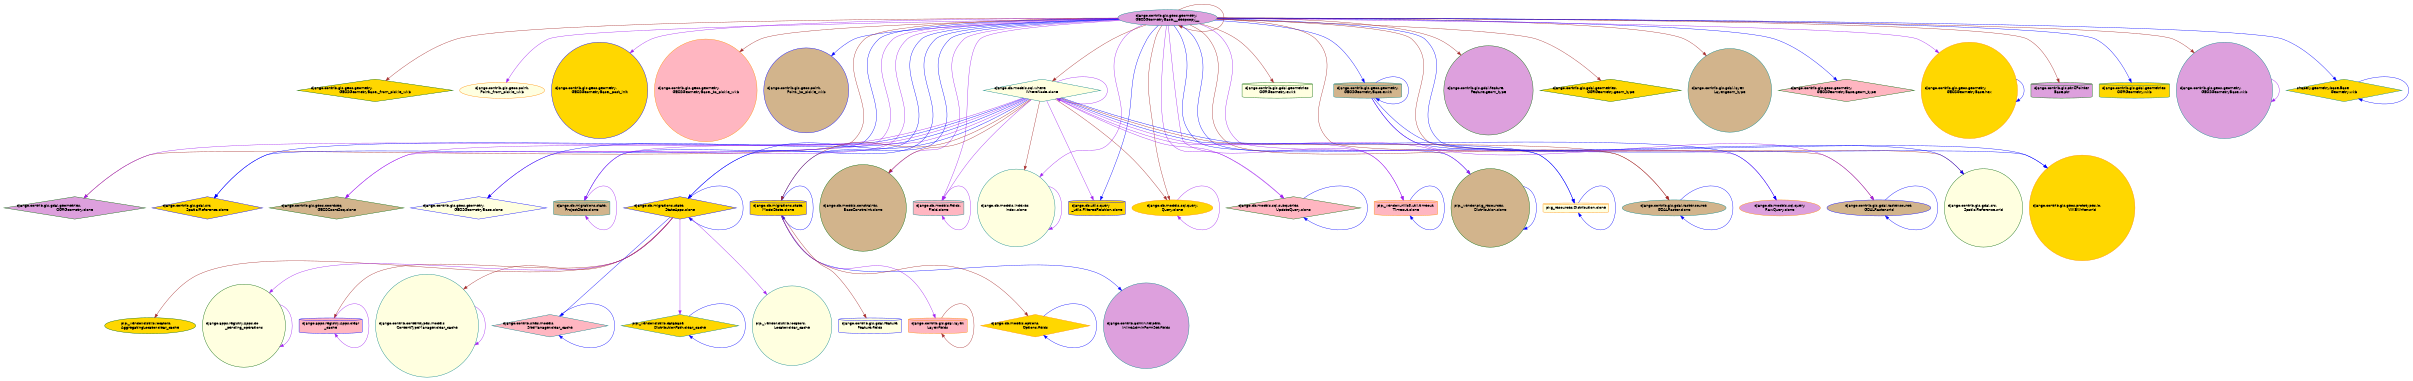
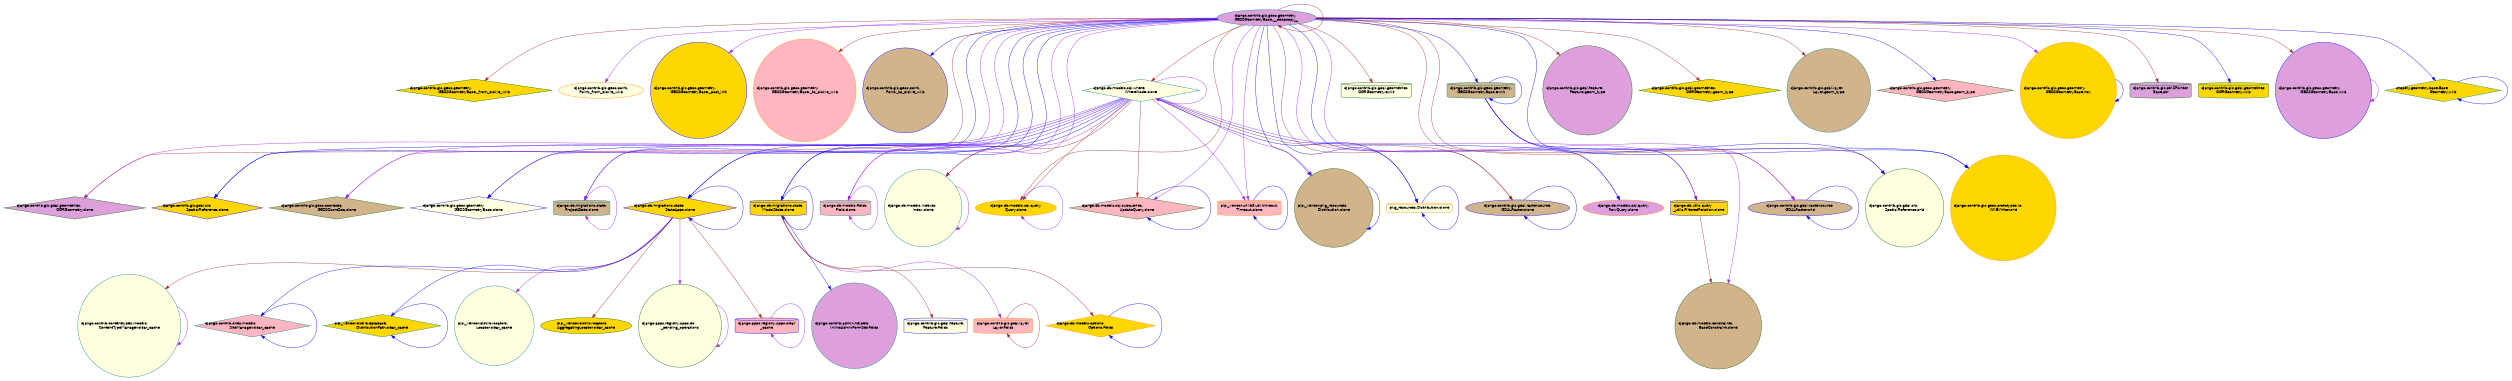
(2224, 90) -> (2323, 90)
(967, 140) -> (1705, 247)
(1165, 144) -> (1139, 147)
(936, 145) -> (951, 145)
(1674, 208) -> (1518, 208)
(680, 265) -> (527, 267)
